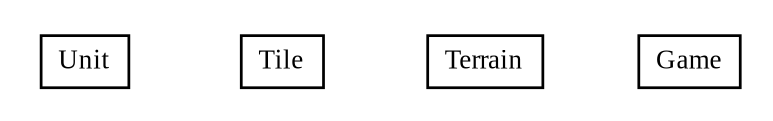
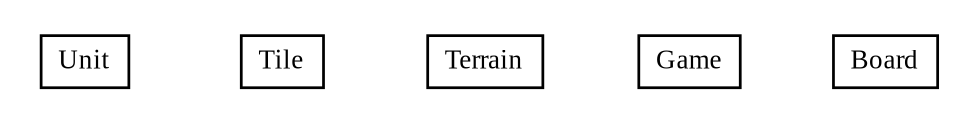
none -> (886, 60)
